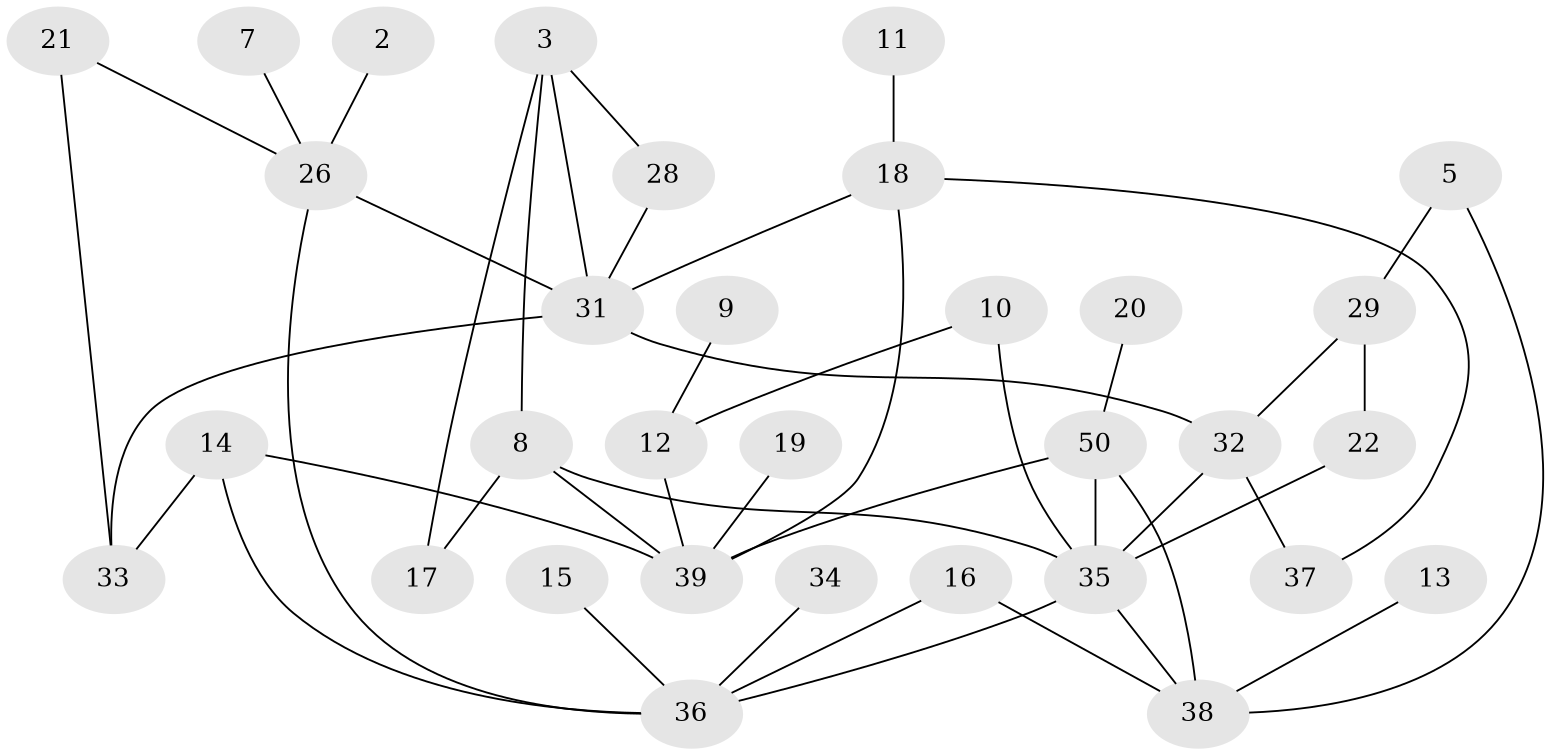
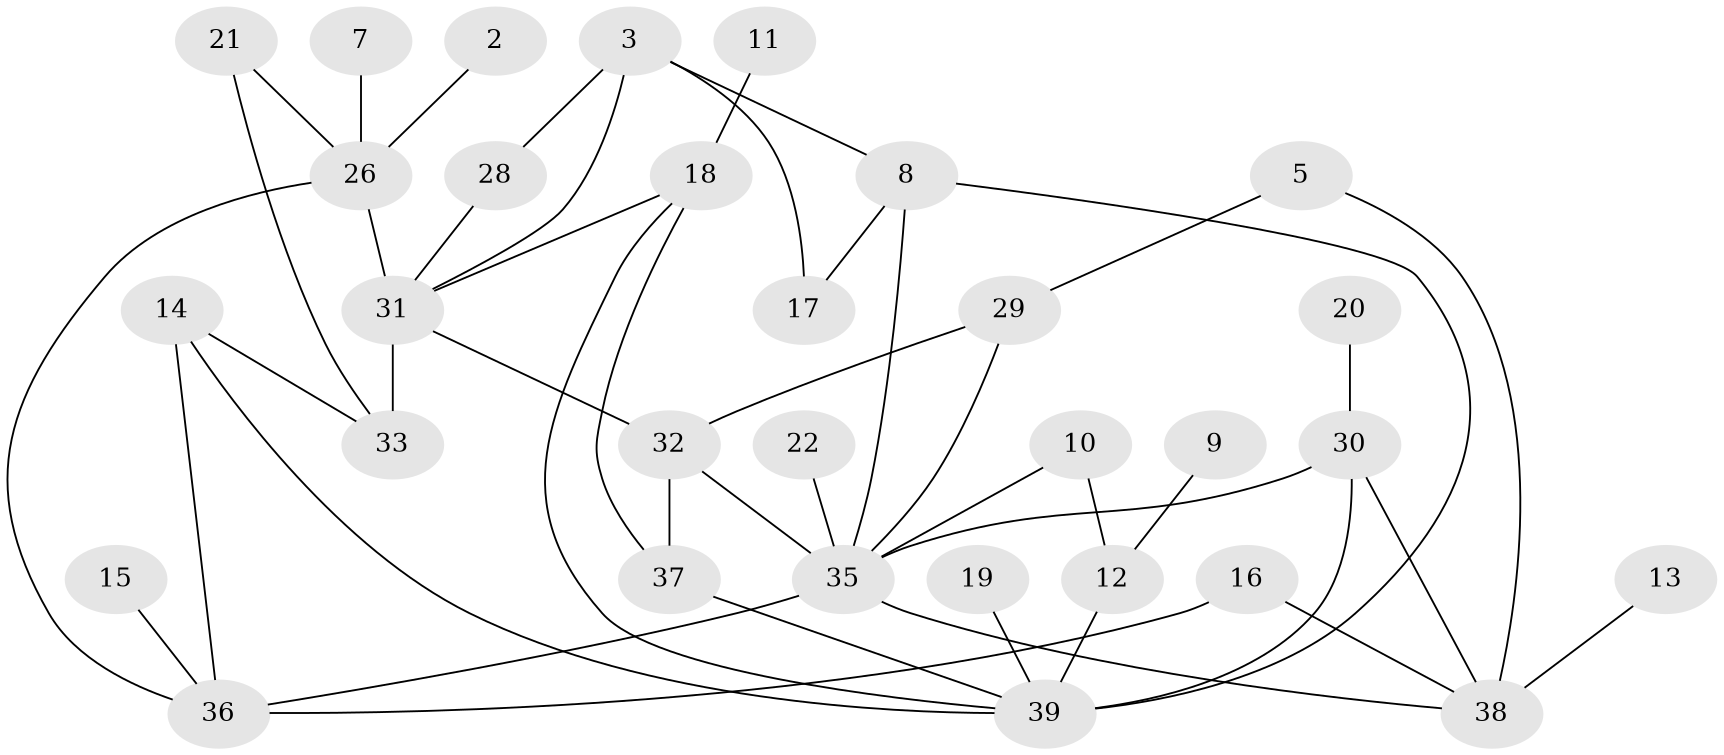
(1365, 378) -> (947, 455)
(1095, 445) -> (1350, 445)
(826, 580) -> none
none -> (857, 647)
